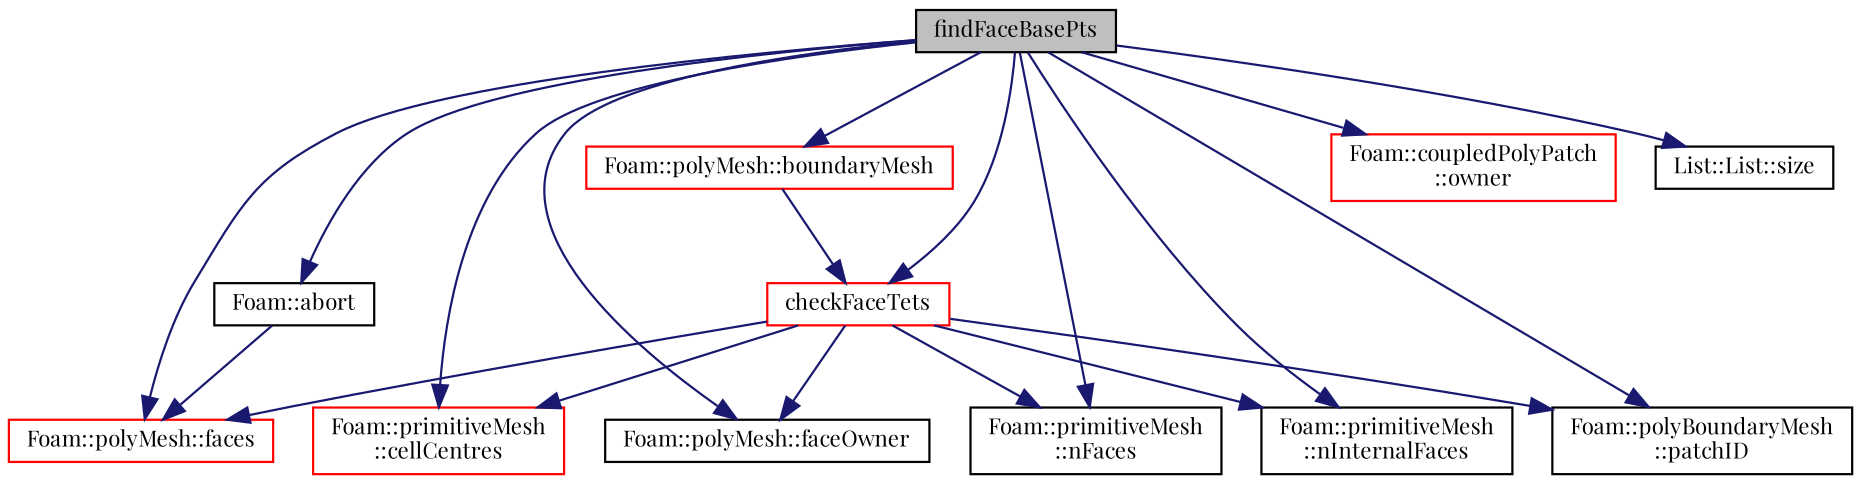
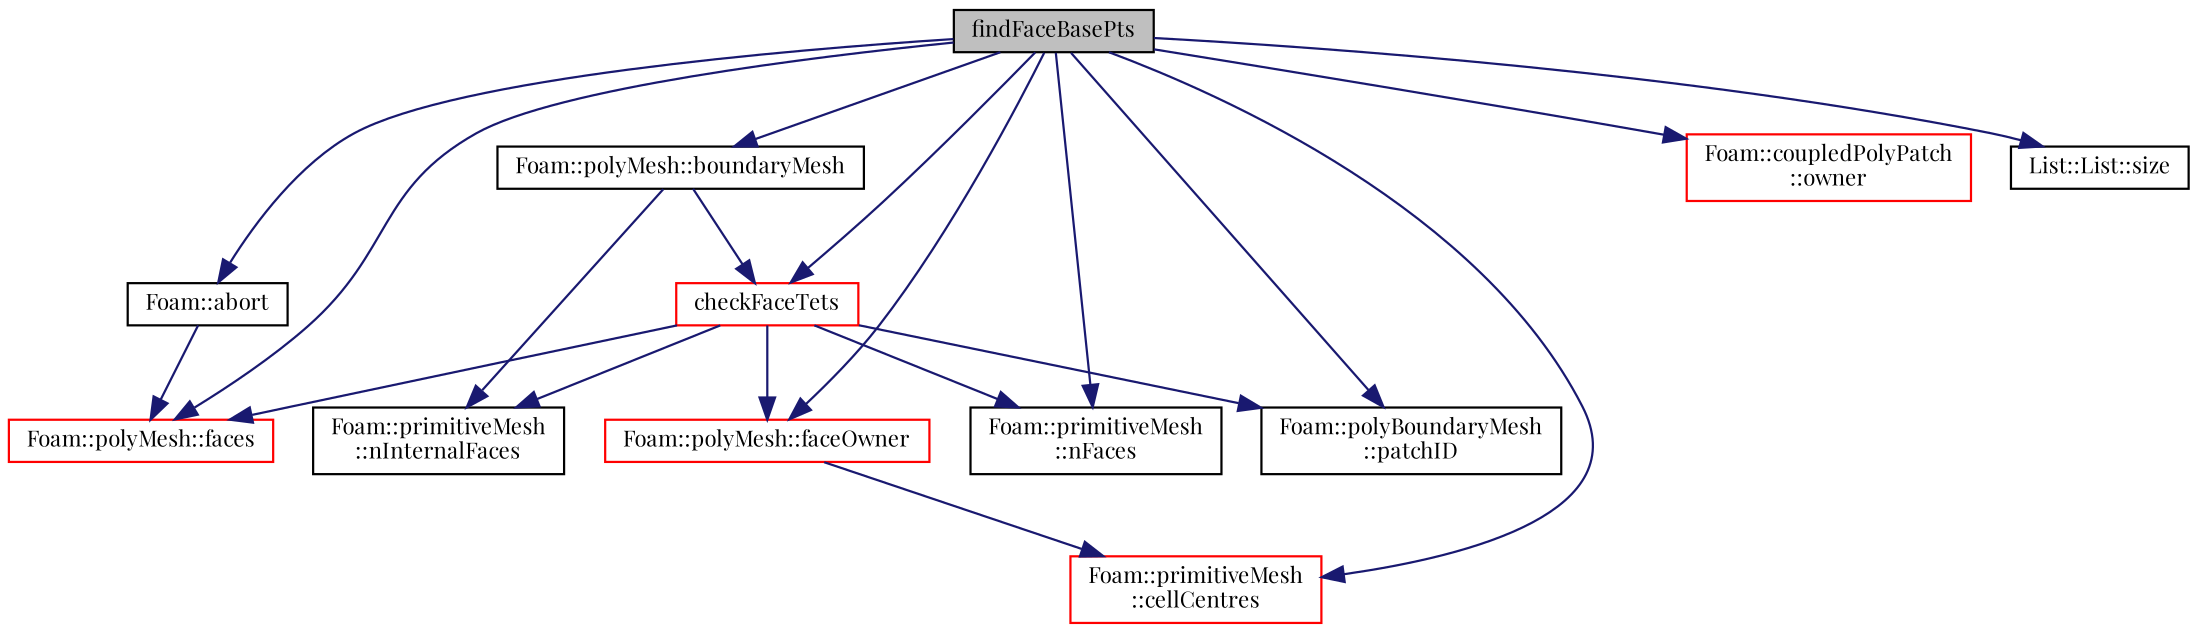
(770, 168) -> (681, 168)
(1159, 237) -> (573, 290)
(685, 361) -> (953, 506)
(767, 441) -> (767, 441)
